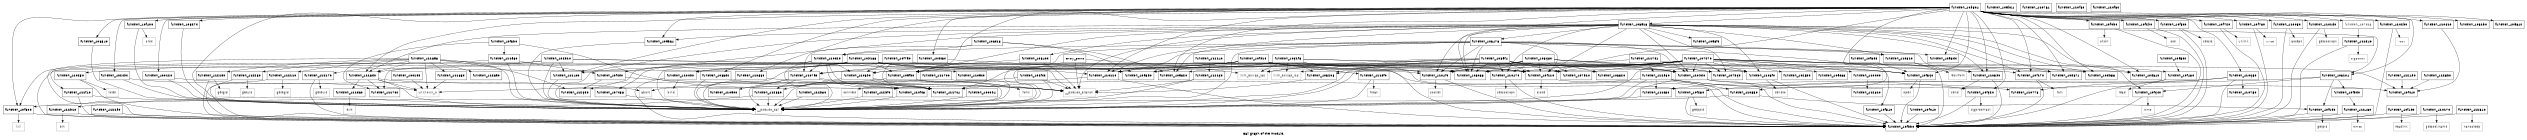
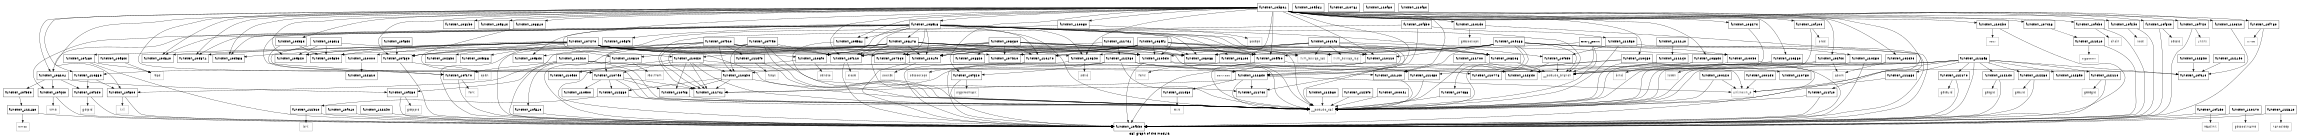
(1033, 11) -> (1575, 13)
(2358, 25) -> (2039, 25)
none -> (1254, 47)
(2176, 66) -> (137, 67)
